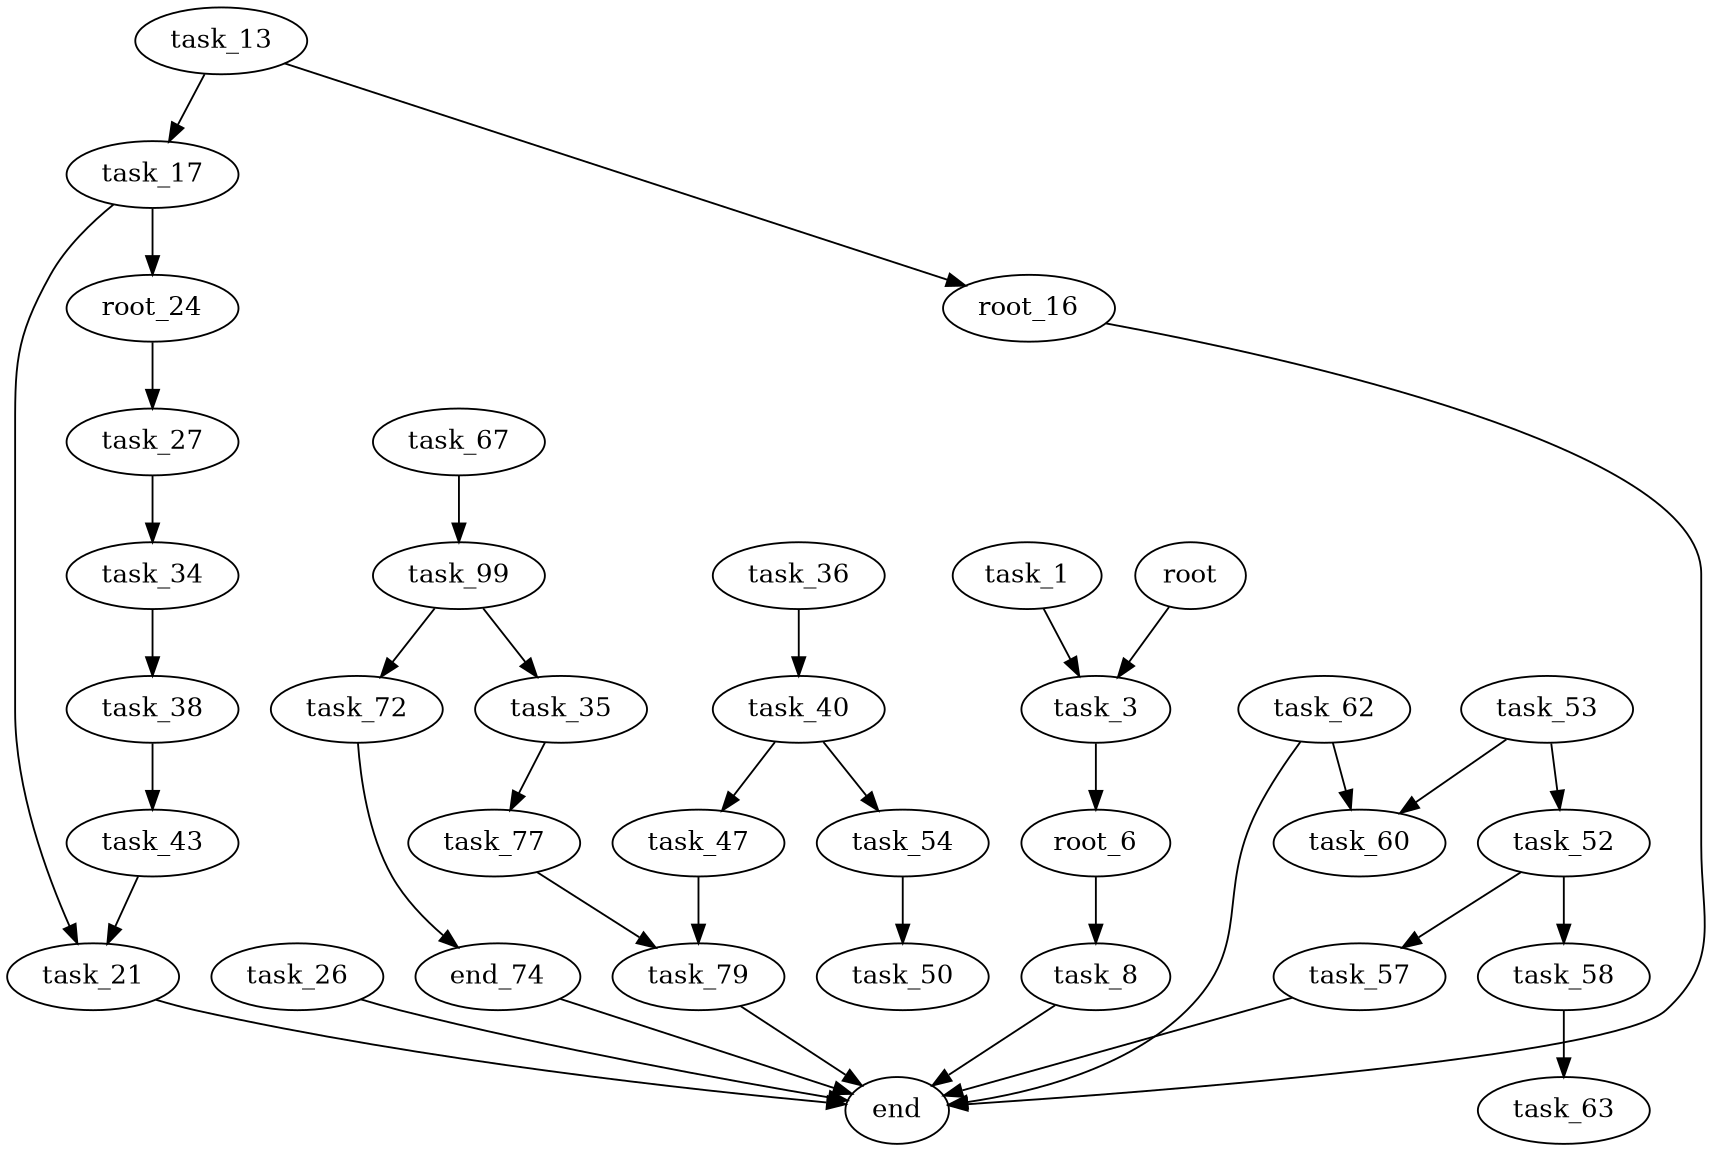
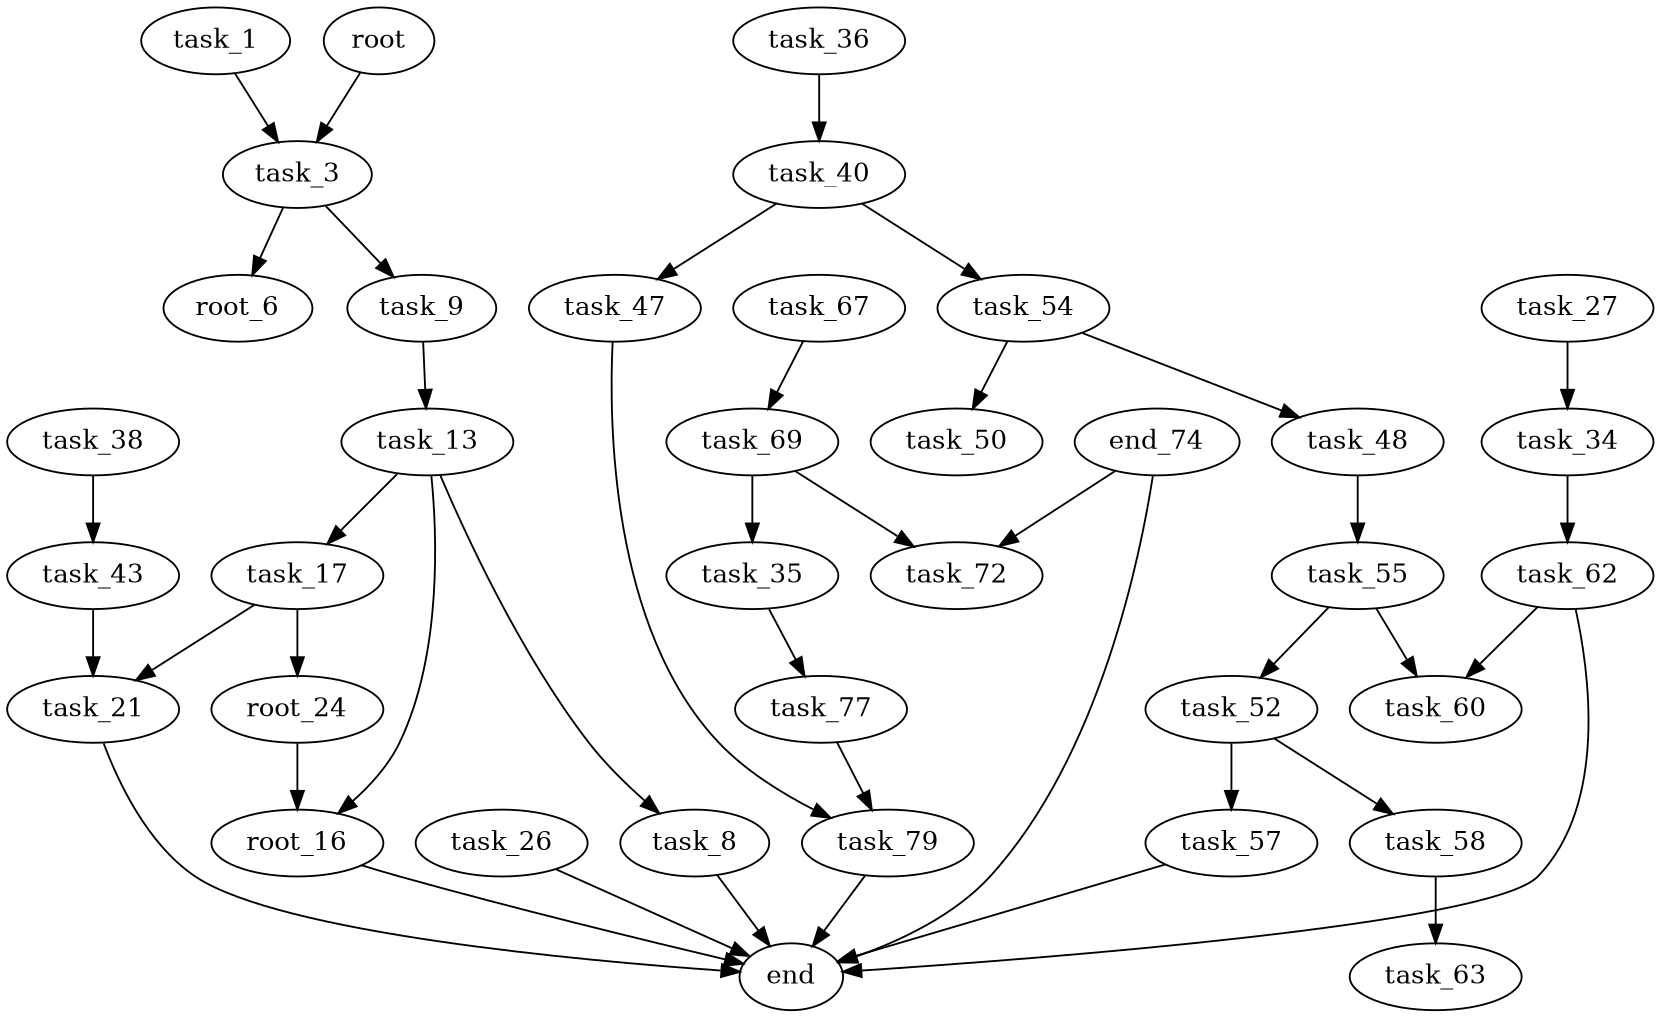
none -> (422, 308)
(153, 366) -> (297, 767)
none -> (1358, 442)
(459, 576) -> (752, 442)
(153, 633) -> (1568, 500)
(1547, 709) -> (1358, 576)
(379, 849) -> (1065, 503)
(1096, 901) -> (527, 649)
